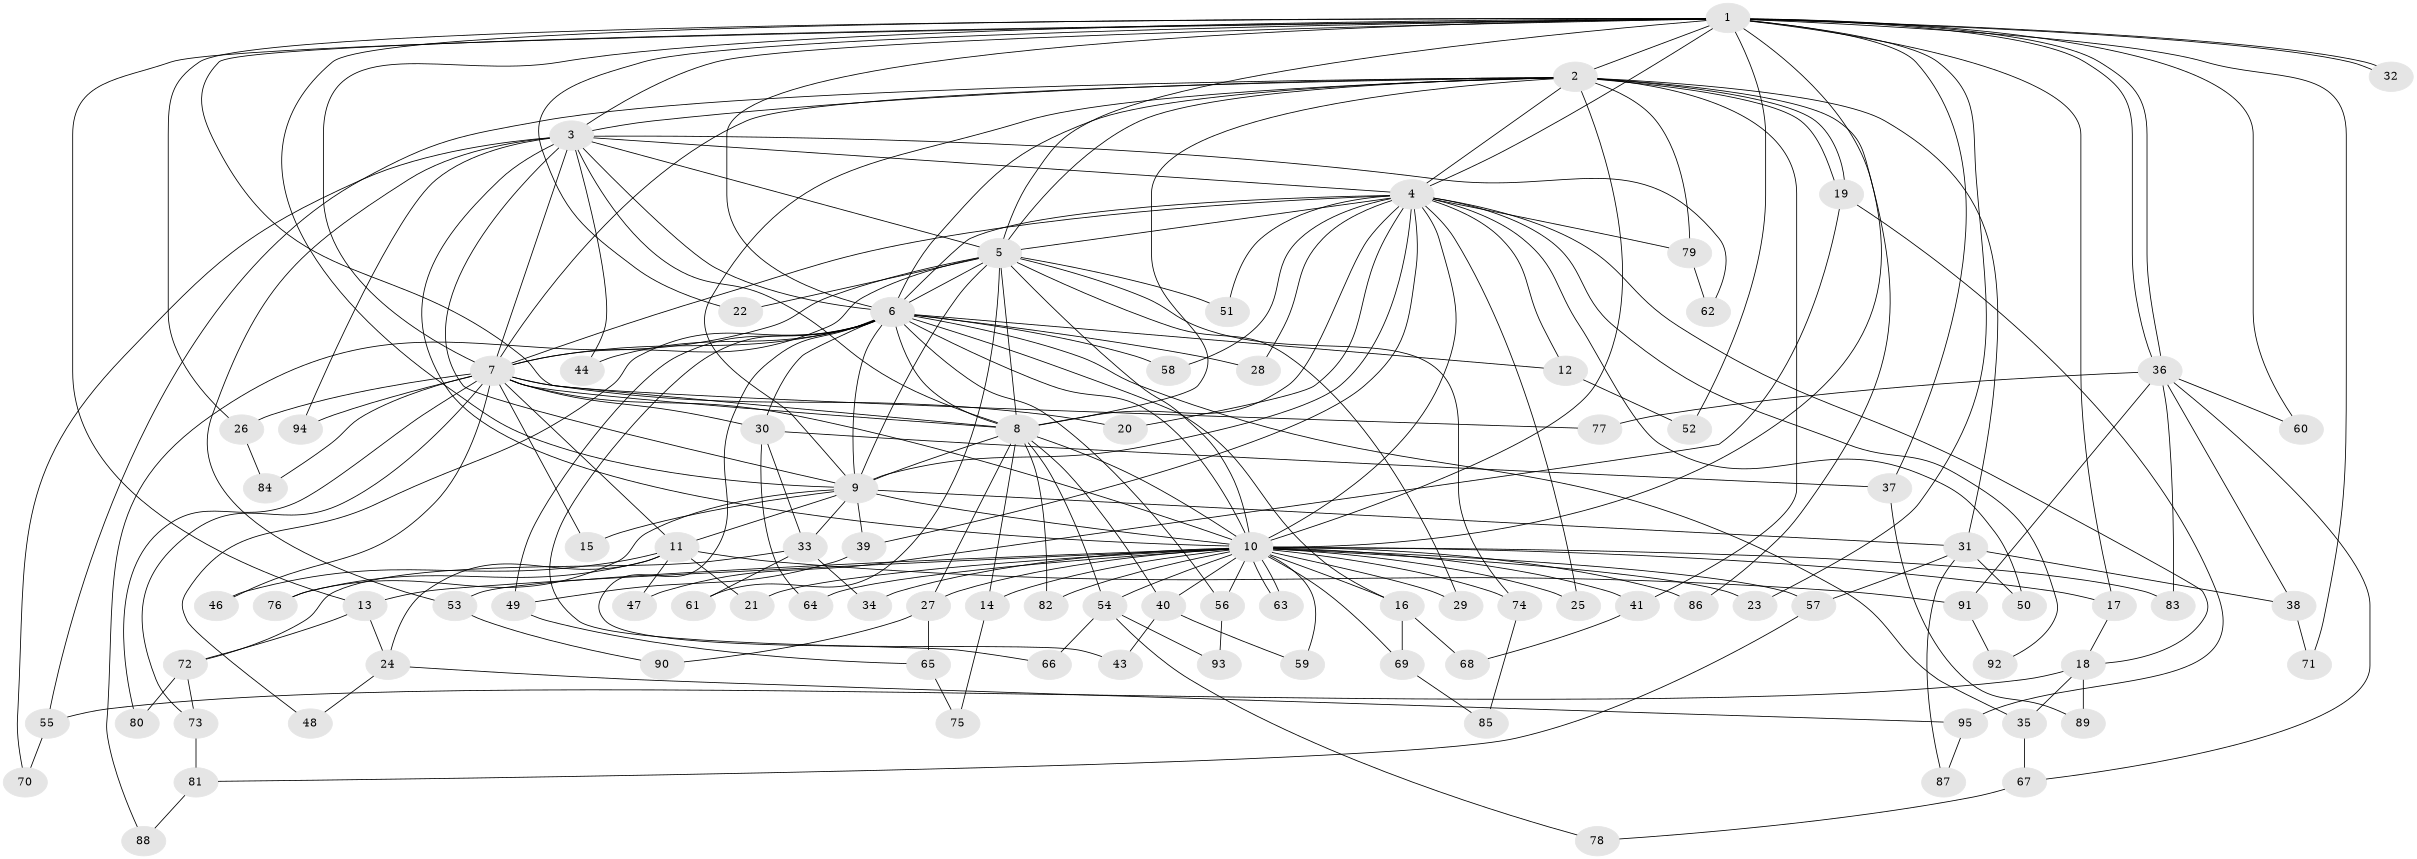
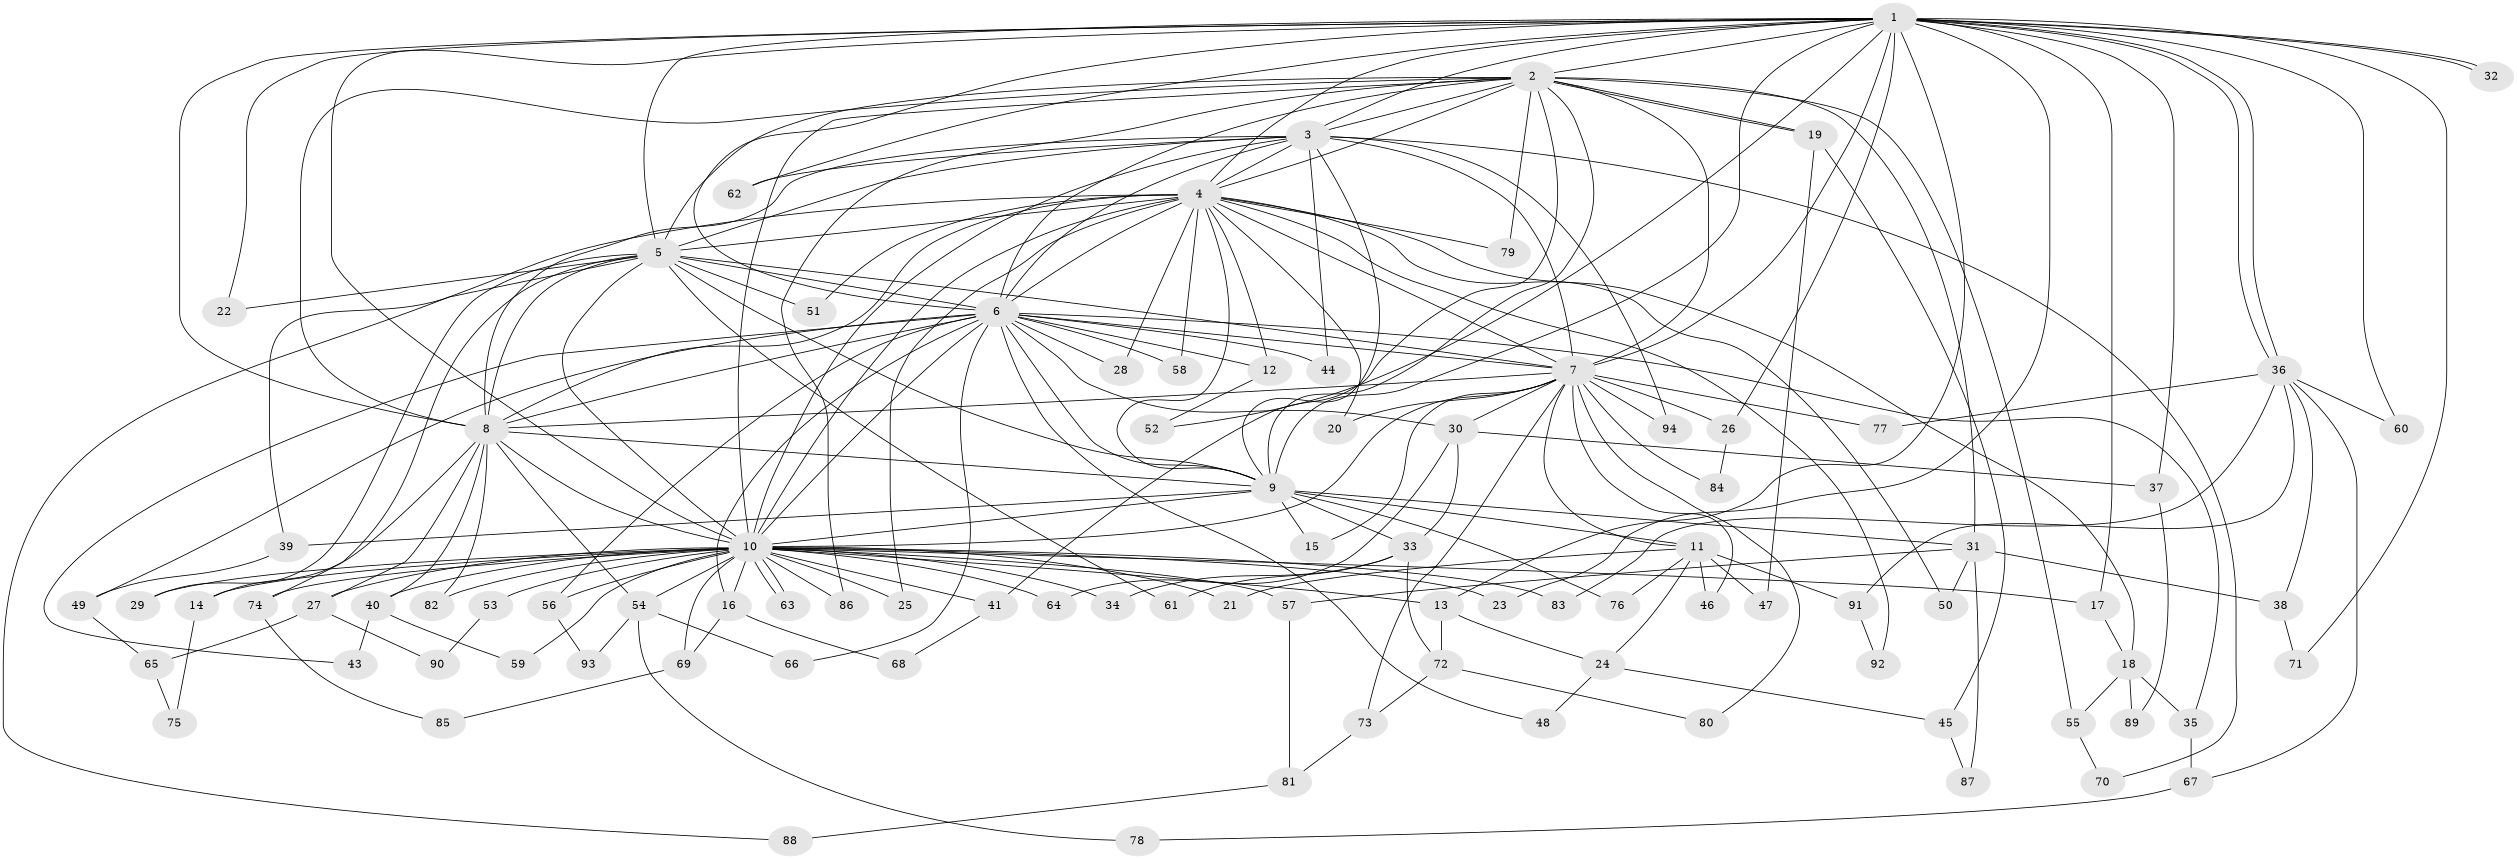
(1699, 283) -> (1307, 64)
(240, 349) -> none
(1966, 724) -> (1946, 724)
